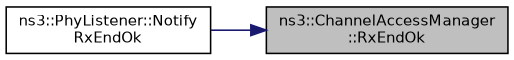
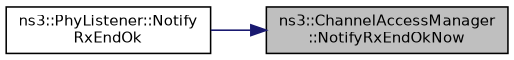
(387, 30) -> (387, 30)
